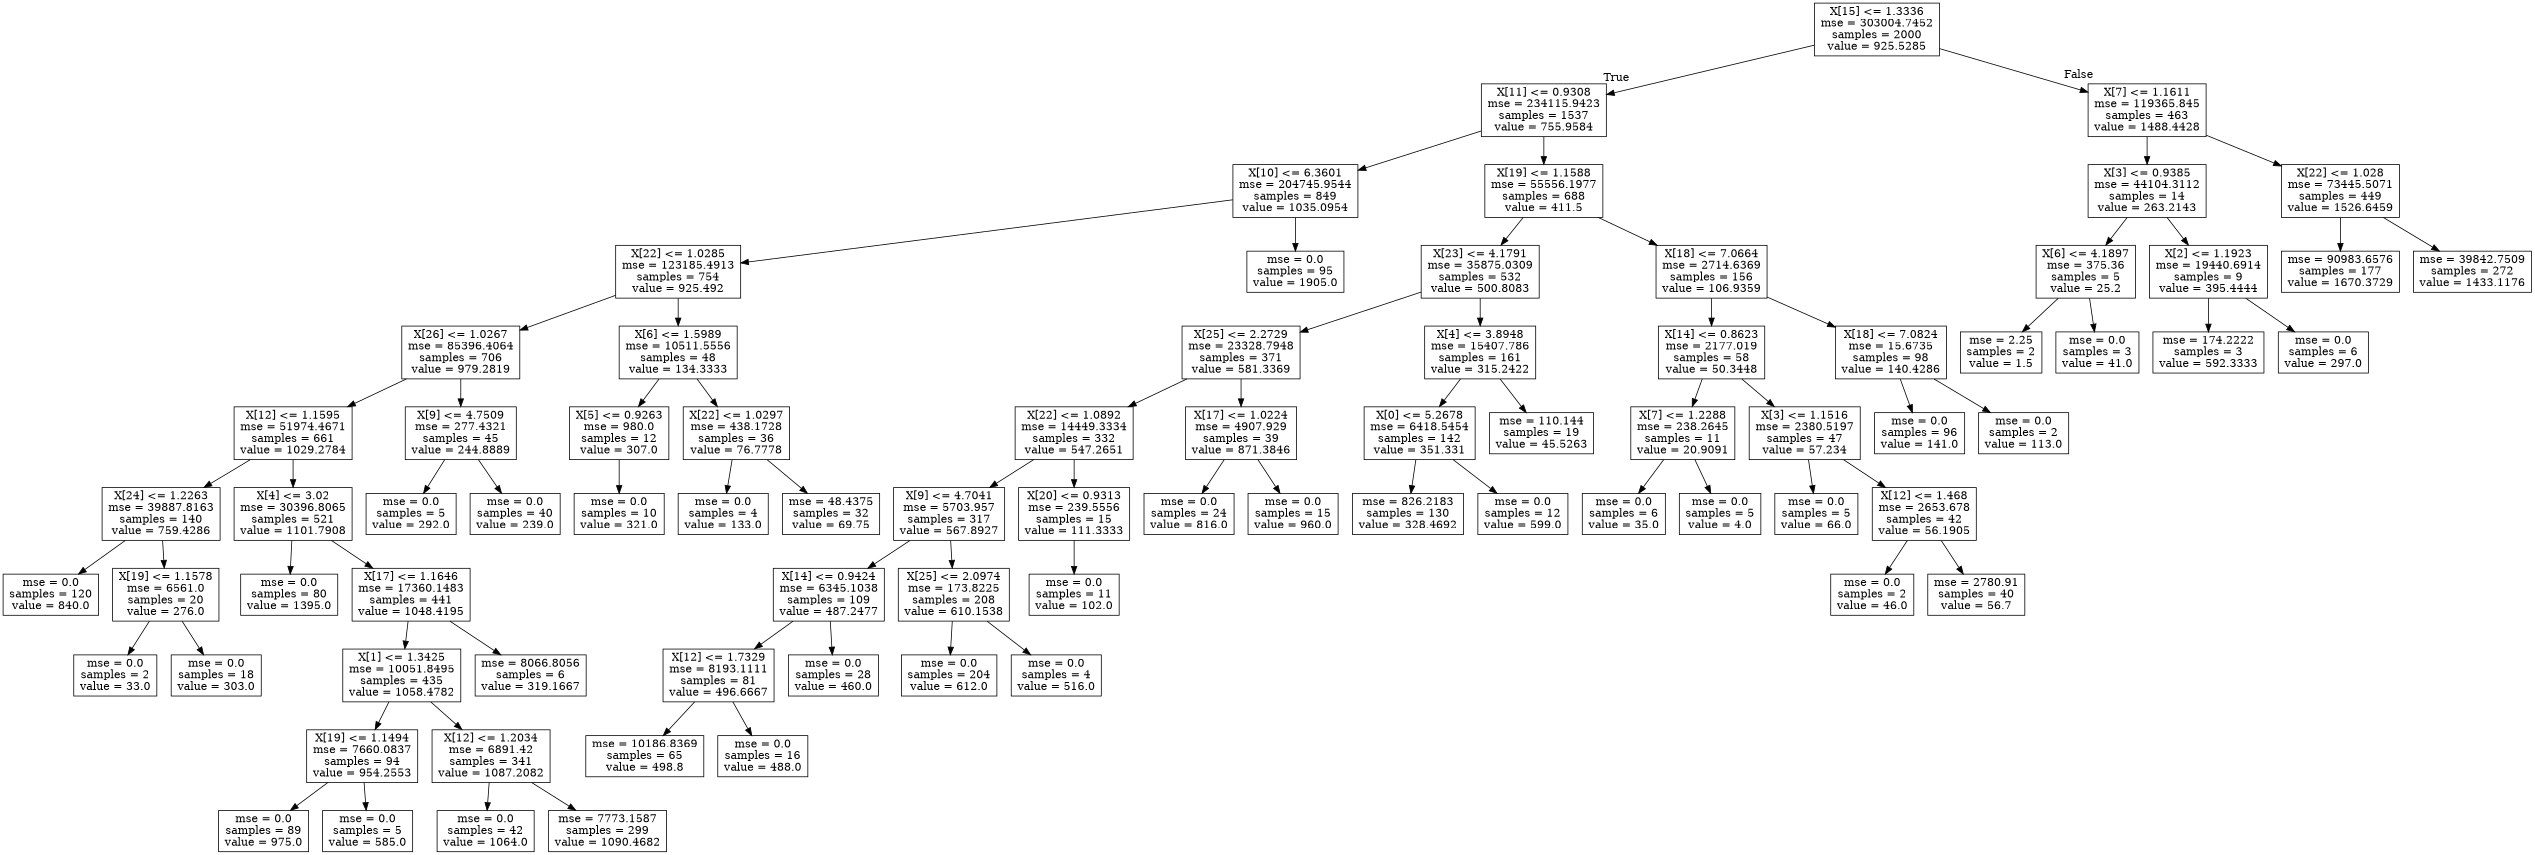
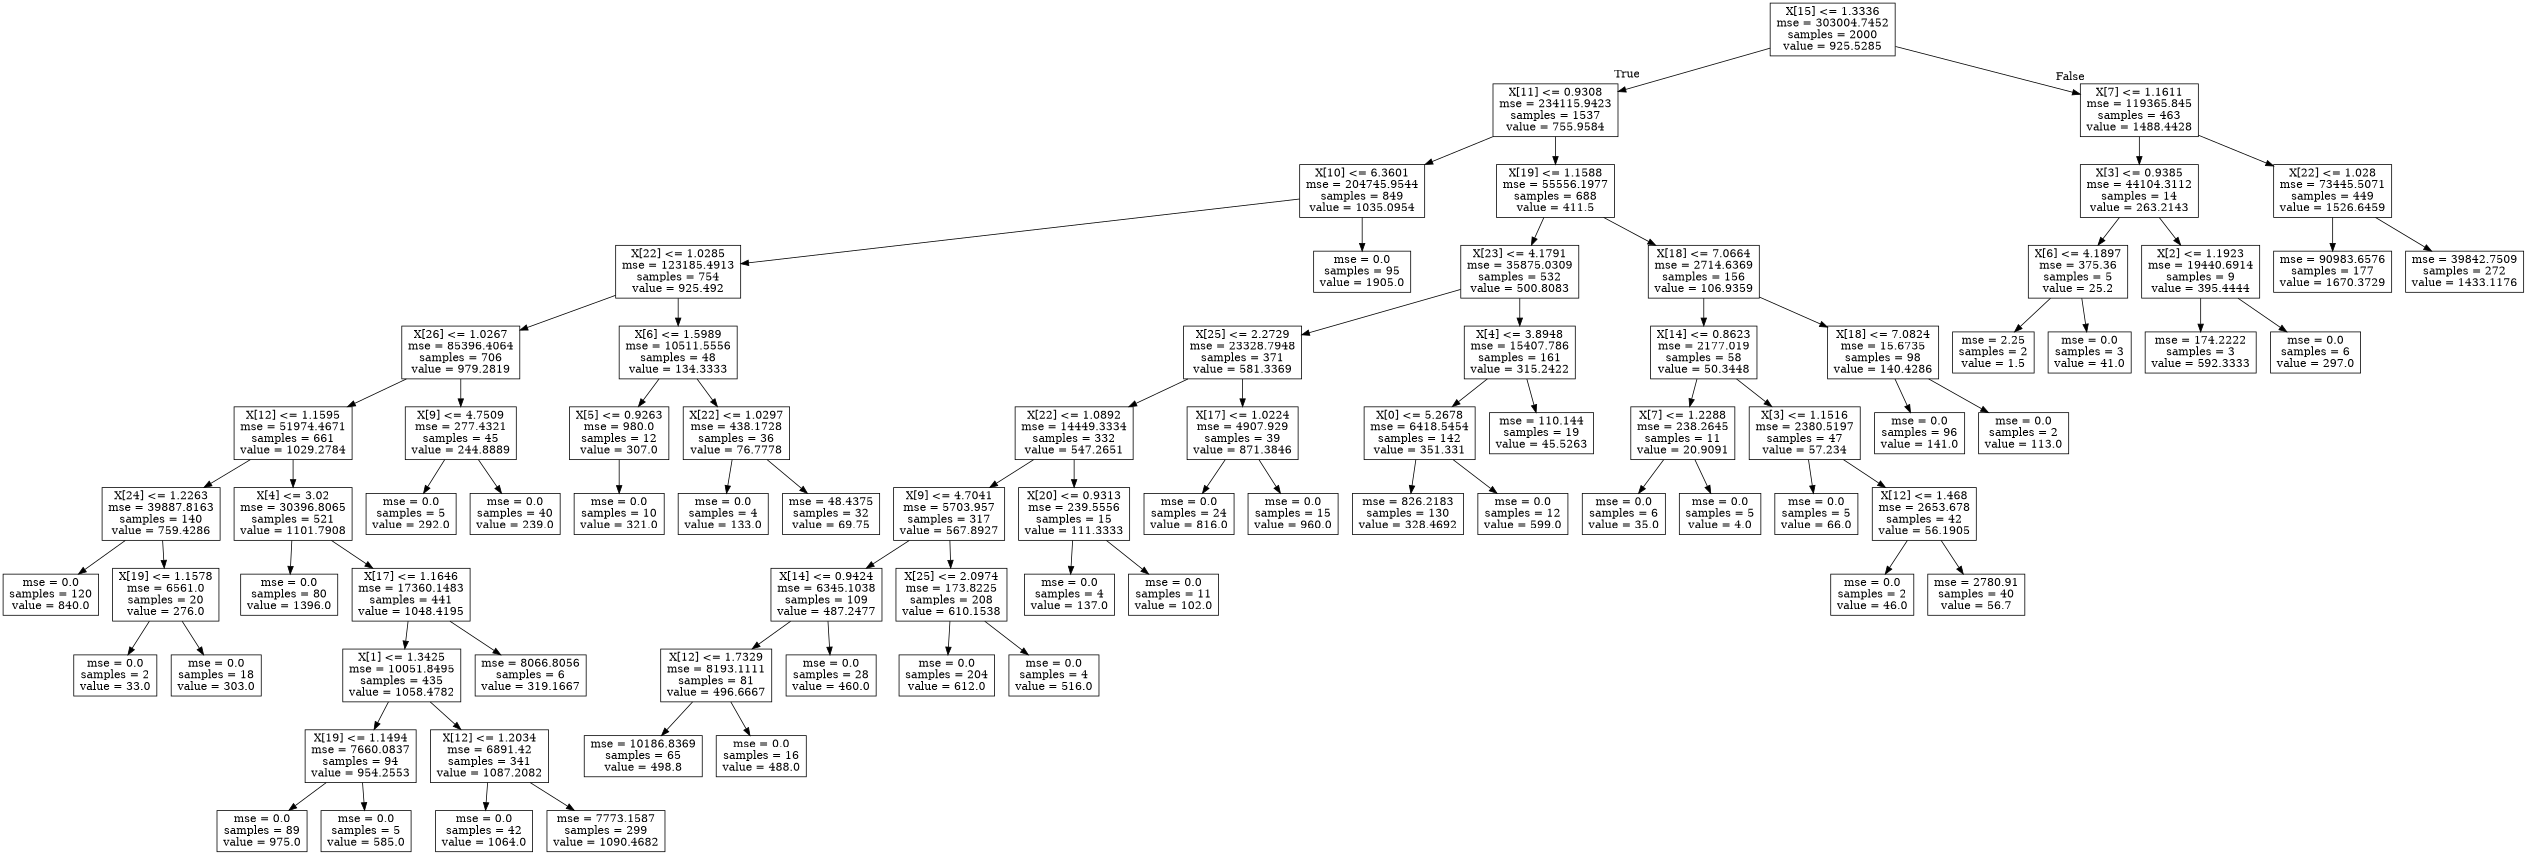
(289, 595) -> (289, 595)
none -> (1069, 595)
